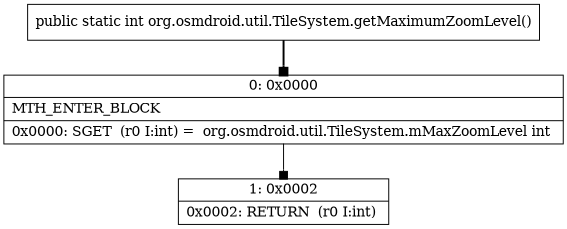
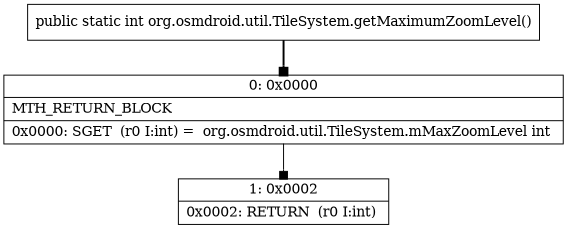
(86, 109) -> (92, 109)
